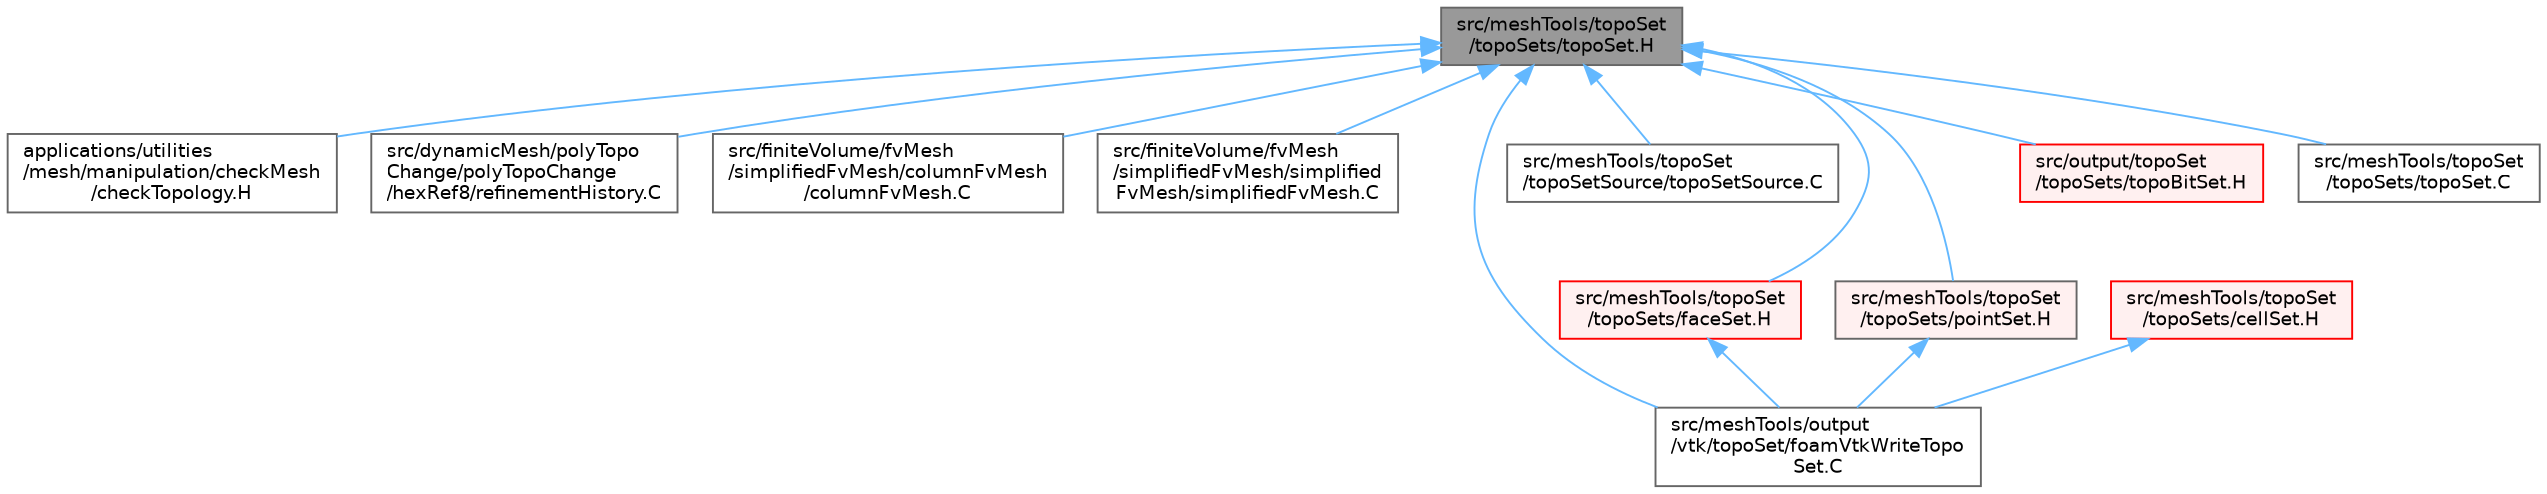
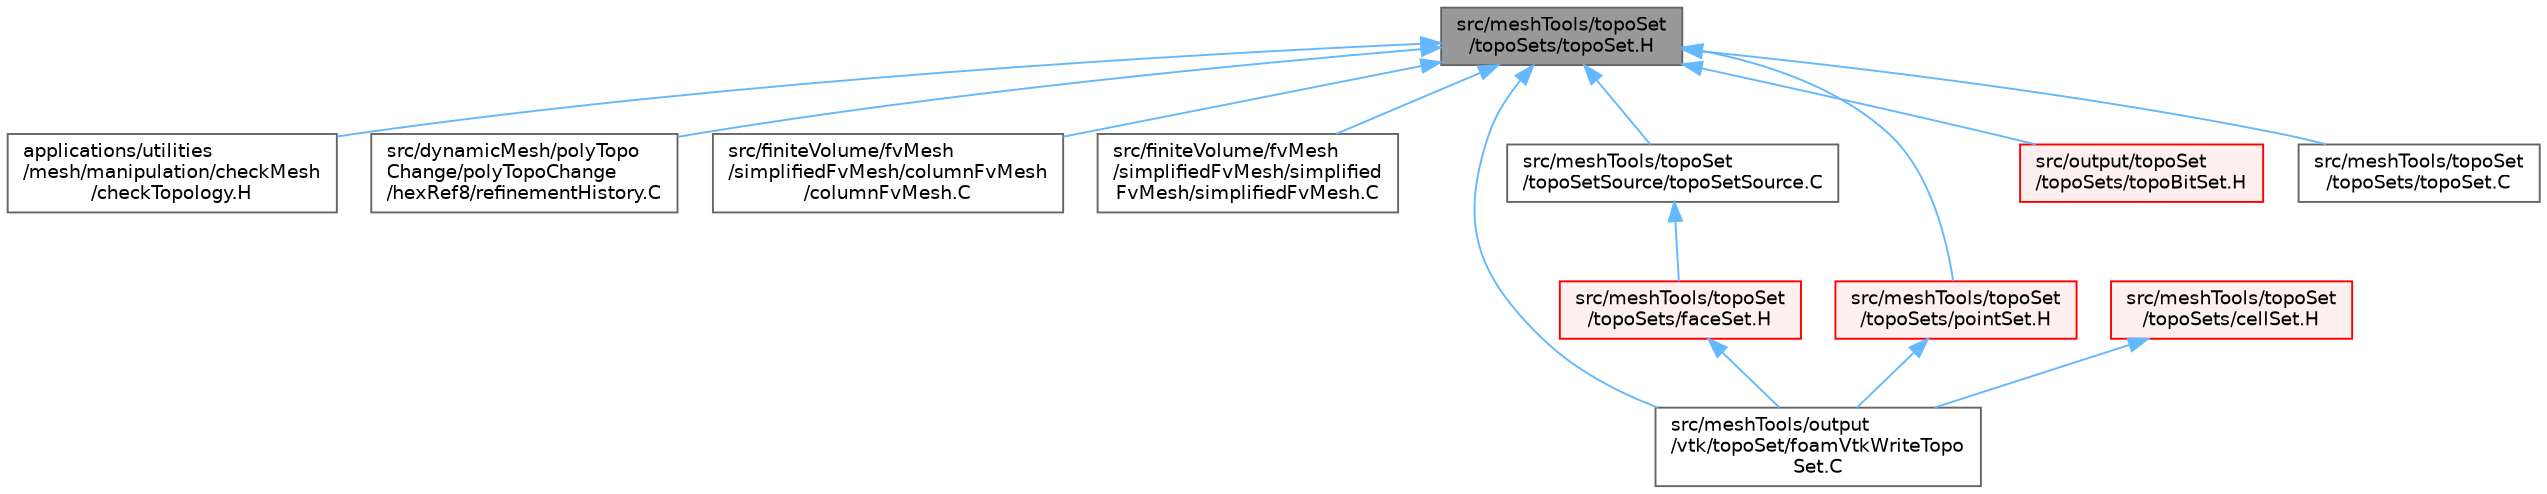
(1859, 141) -> (1677, 251)
(1956, 310) -> (1956, 310)
